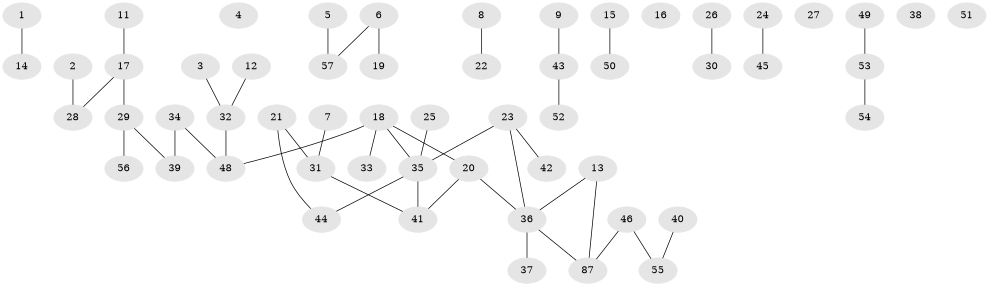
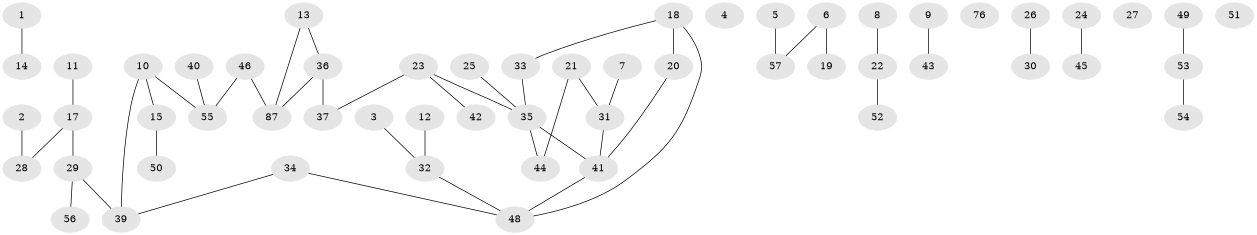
(661, 16) -> (980, 16)
(916, 16) -> none
none -> (143, 67)
(559, 92) -> (878, 92)
(398, 143) -> (524, 92)
(517, 169) -> (371, 92)
(498, 194) -> none
none -> (557, 194)
